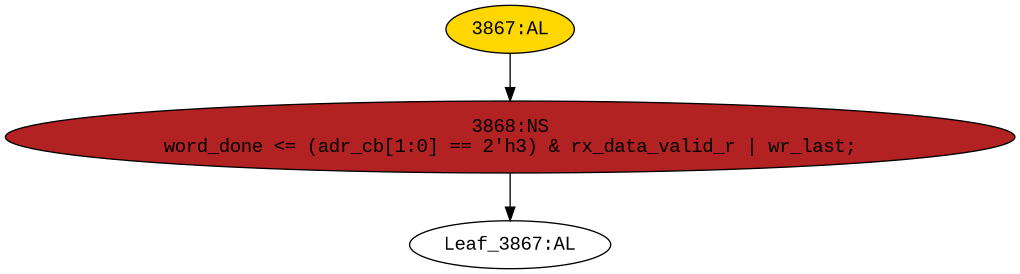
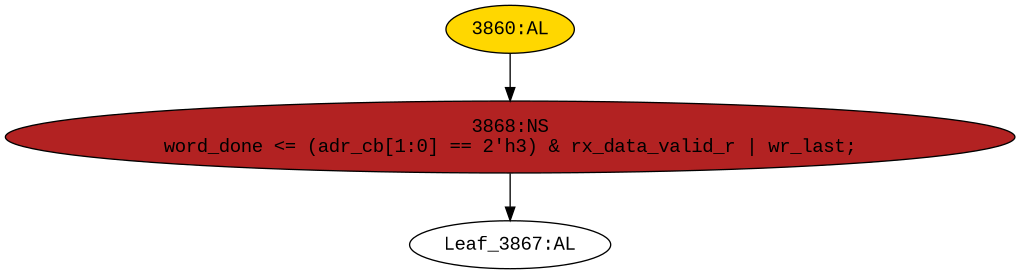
(510, 29) -> (510, 29)
